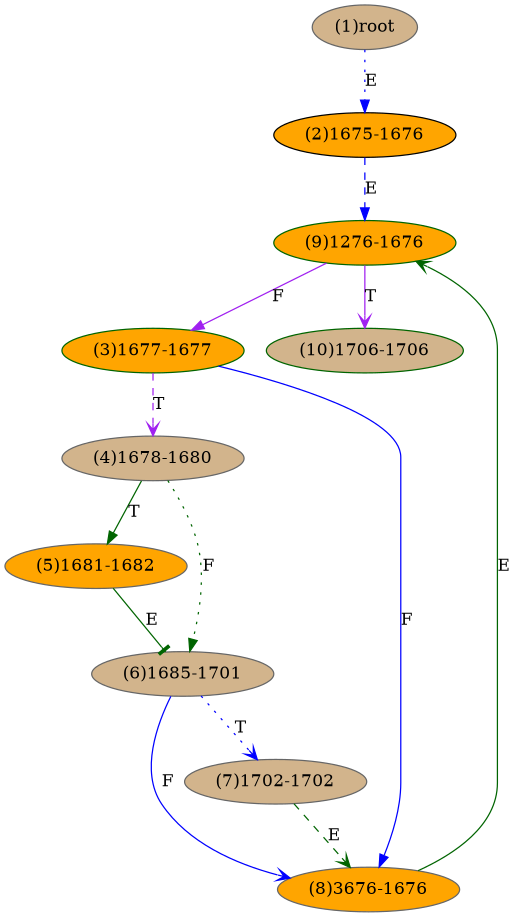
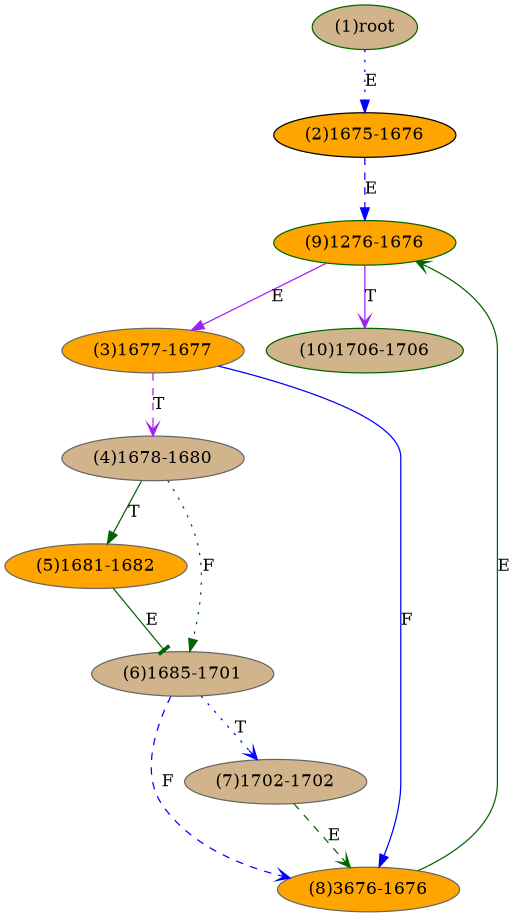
(365, 27) -> (365, 27)
(278, 297) -> (278, 297)
(153, 351) -> (153, 351)
(170, 814) -> (170, 814)
